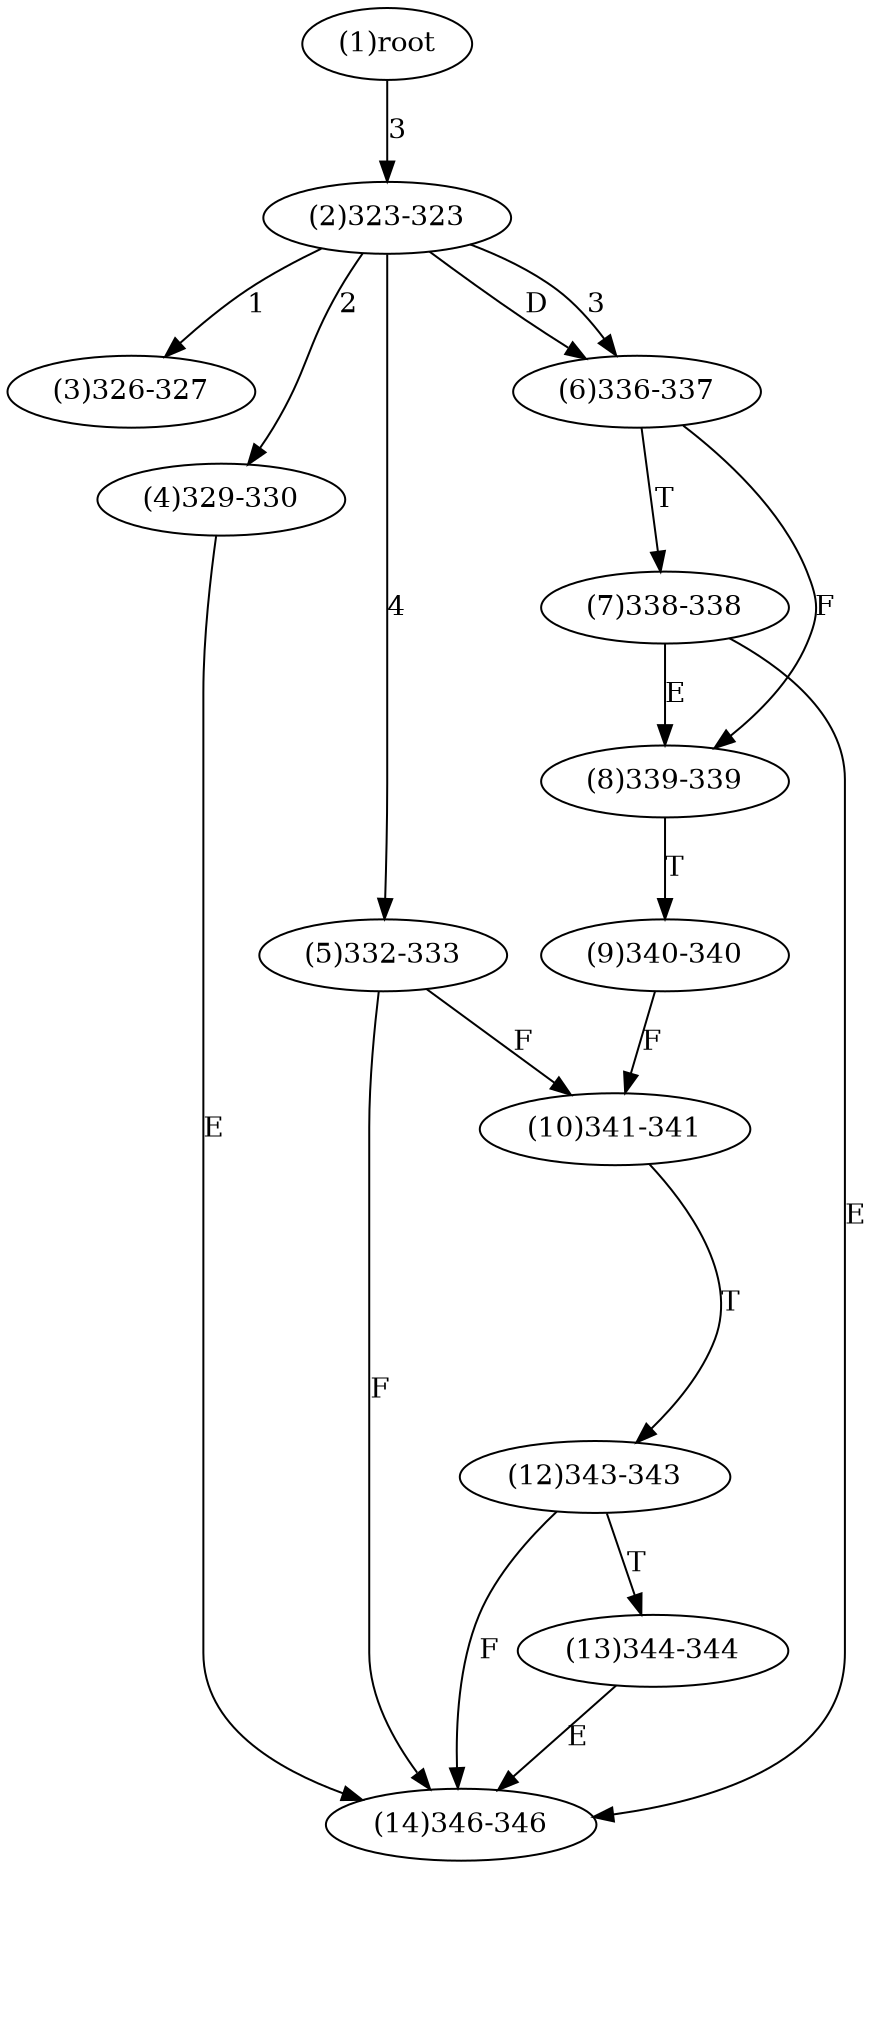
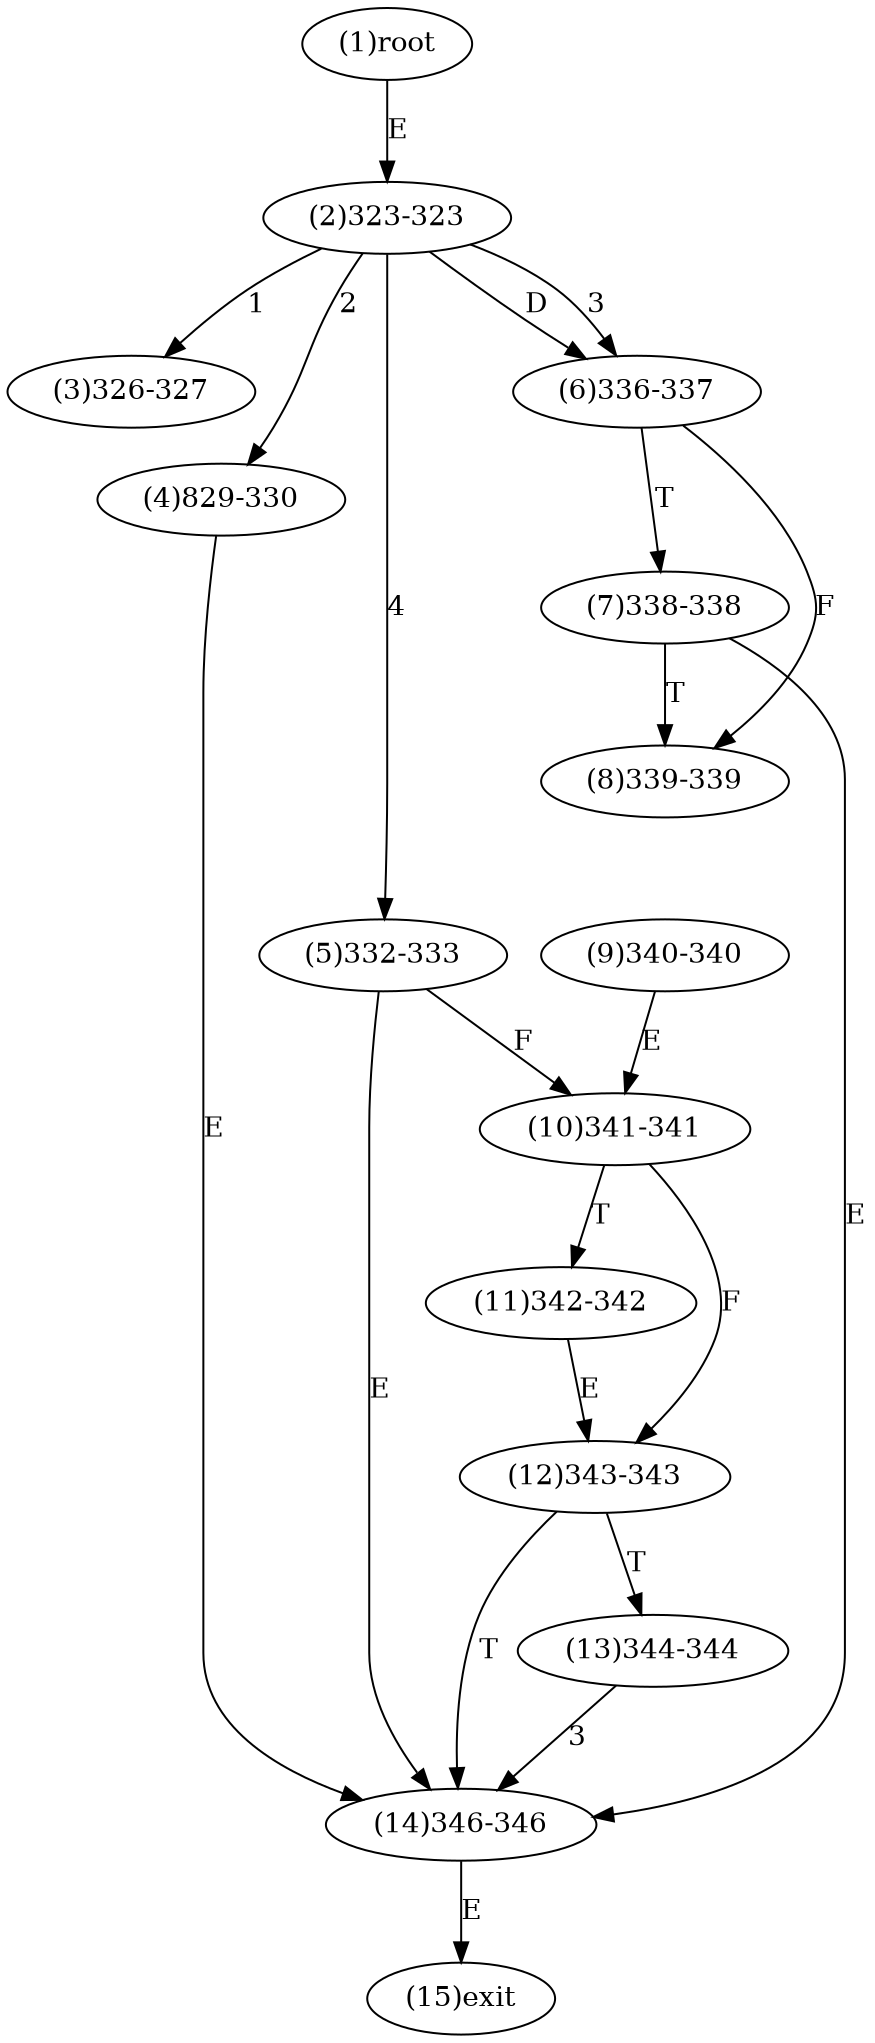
(398, 131) -> (398, 131)
(221, 500) -> (221, 500)
(676, 695) -> (676, 695)
(665, 858) -> none
(652, 1042) -> (652, 1042)
none -> (561, 1303)
(731, 1303) -> (731, 1303)
(380, 1390) -> (380, 1390)
(489, 1651) -> (489, 1651)
(578, 1738) -> (578, 1738)
none -> (461, 1999)
